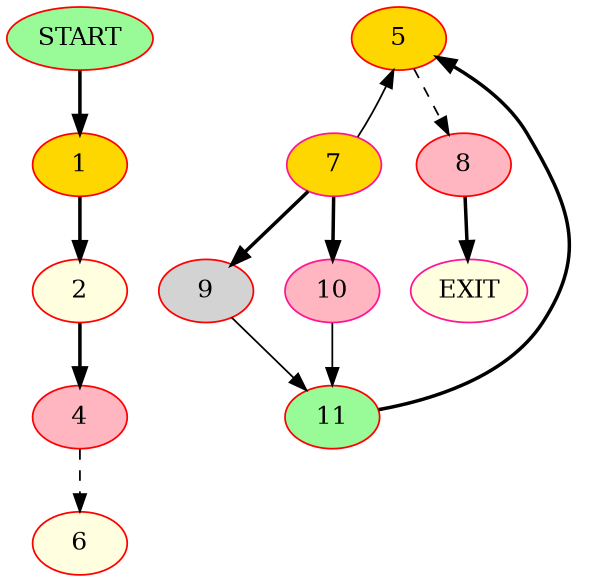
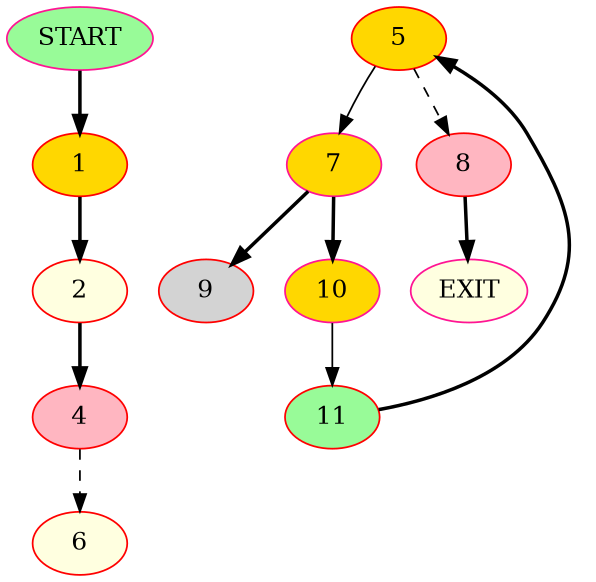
(80, 39) -> (80, 39)
(373, 112) -> (360, 91)
(332, 291) -> (332, 291)
(263, 348) -> none
